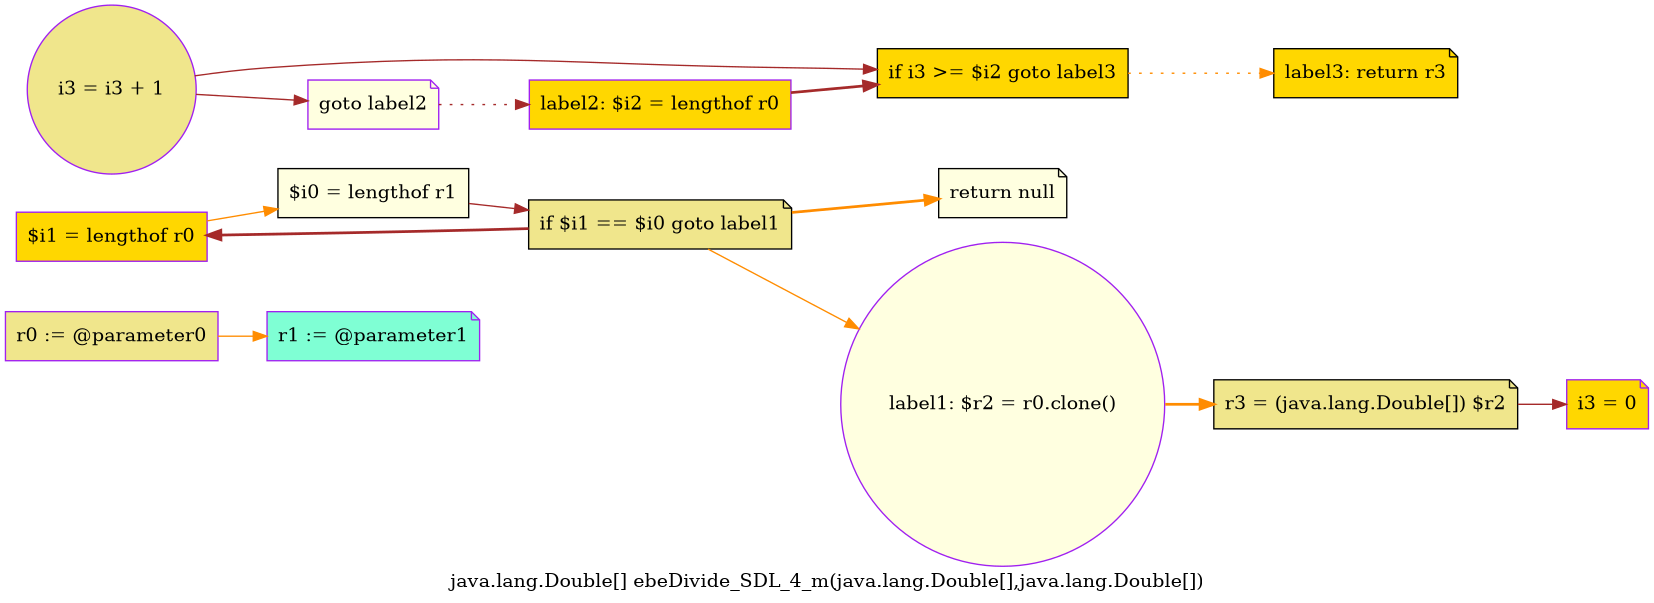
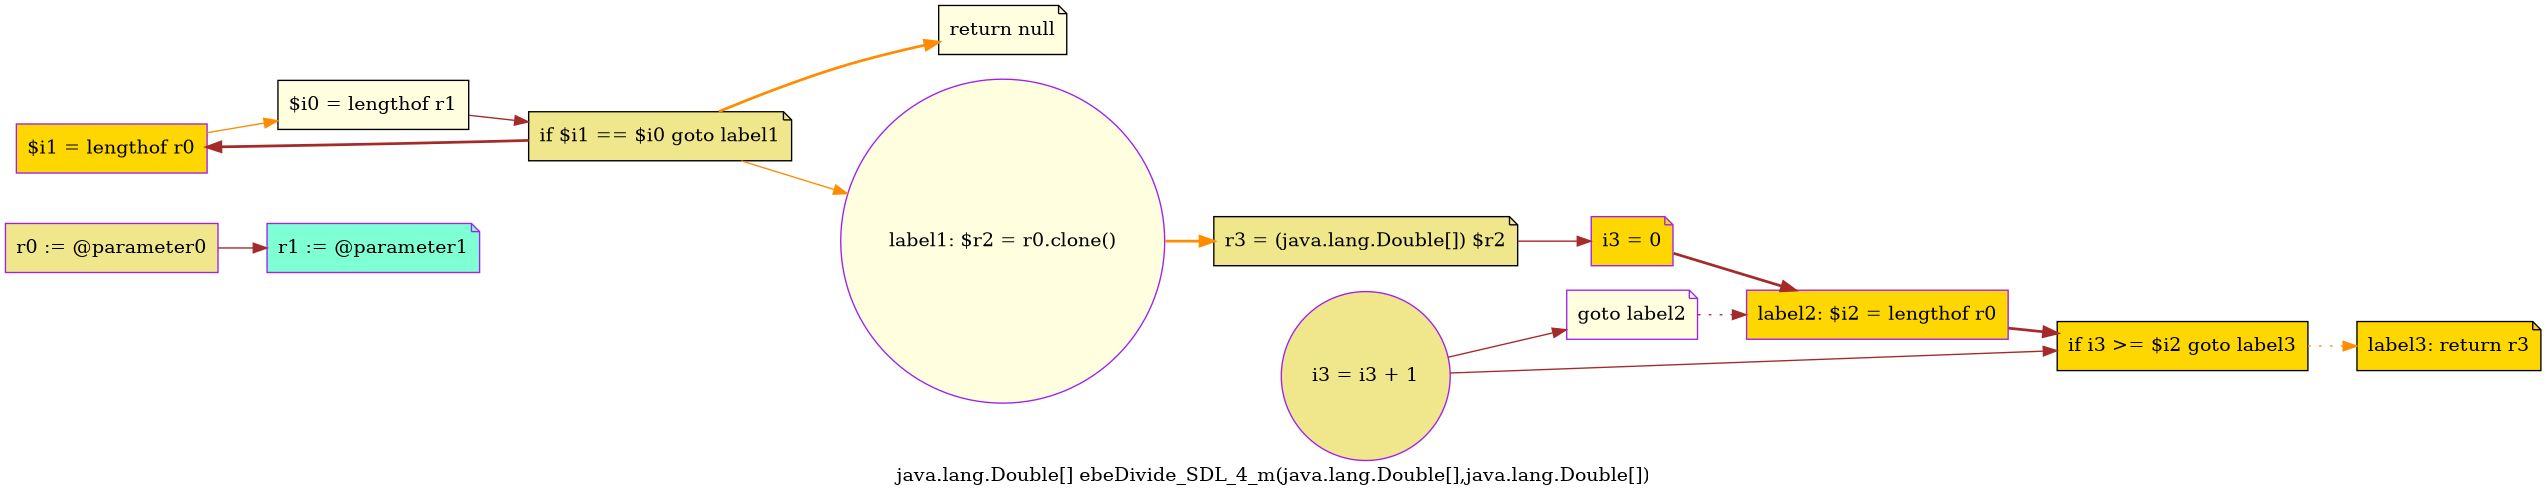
none -> (1728, 270)
(236, 336) -> (236, 248)
